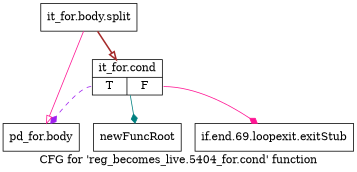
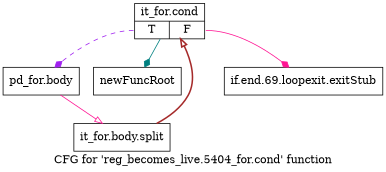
(67, 74) -> (78, 107)
